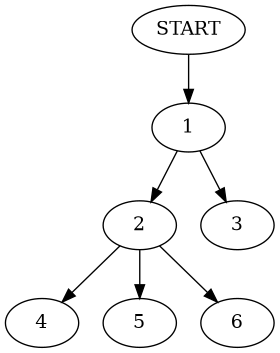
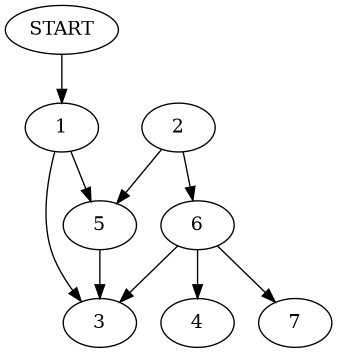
(167, 170) -> (78, 170)
none -> (100, 267)
(96, 269) -> (198, 267)
none -> (154, 269)
none -> (295, 323)
